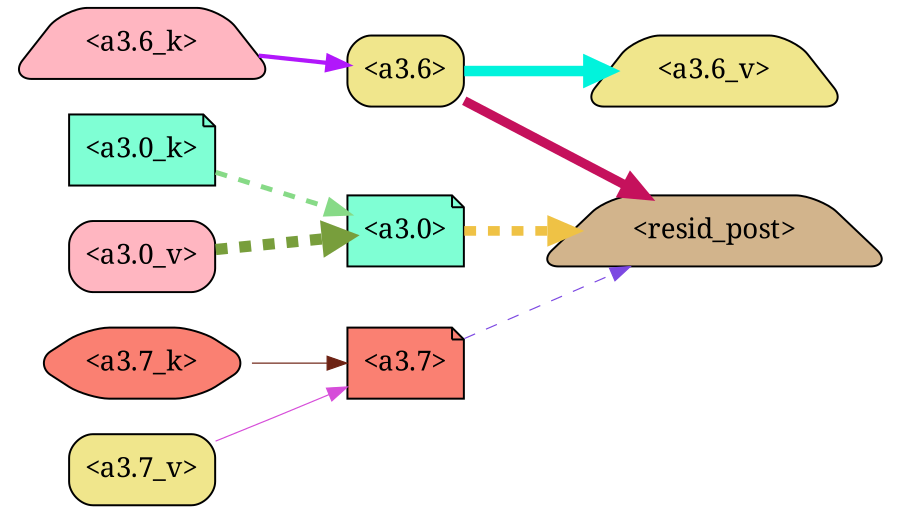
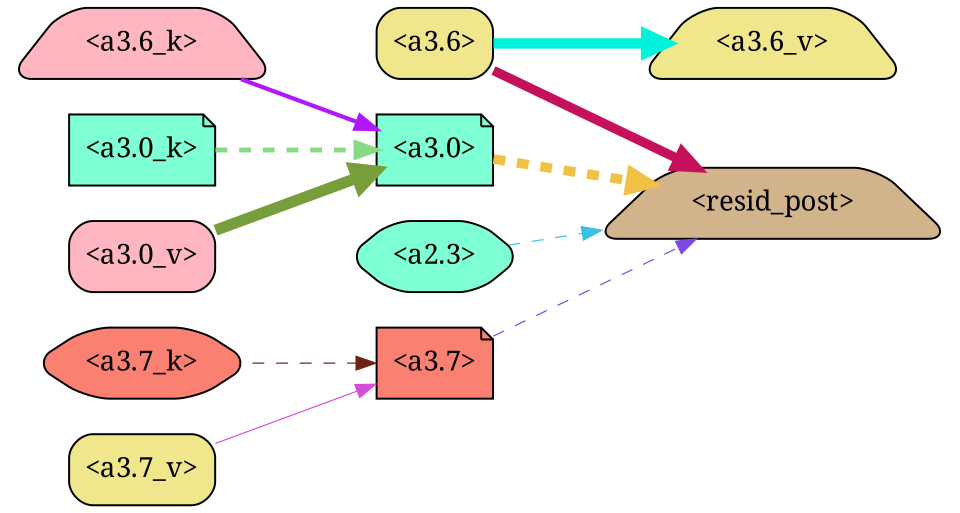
(293, 59) -> (299, 101)
(271, 244) -> (286, 204)
none -> (435, 257)
(289, 363) -> (304, 363)
